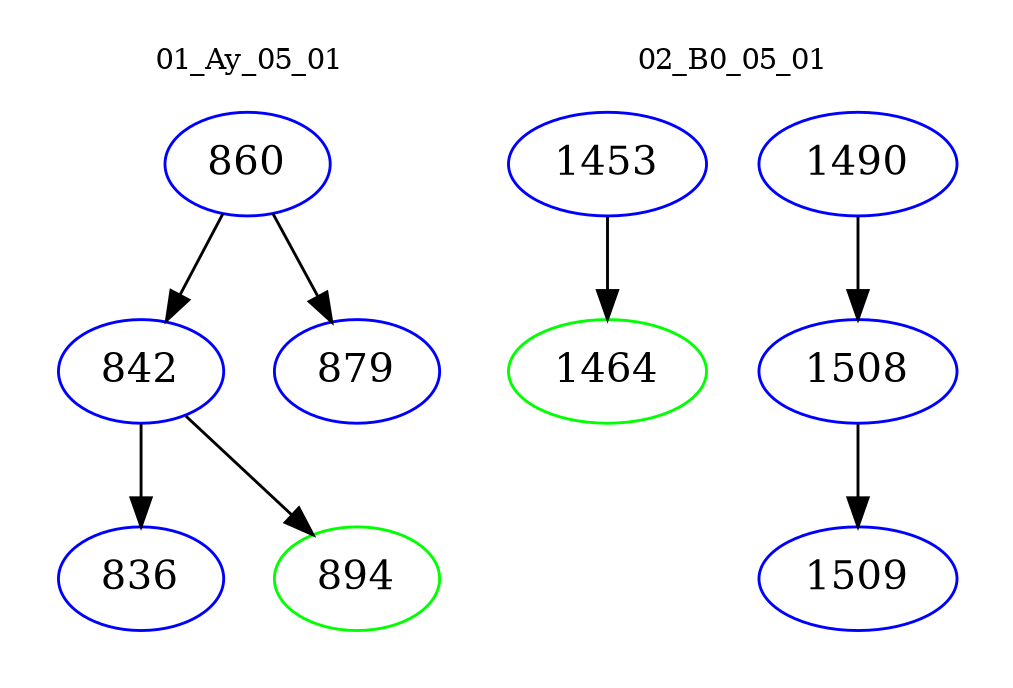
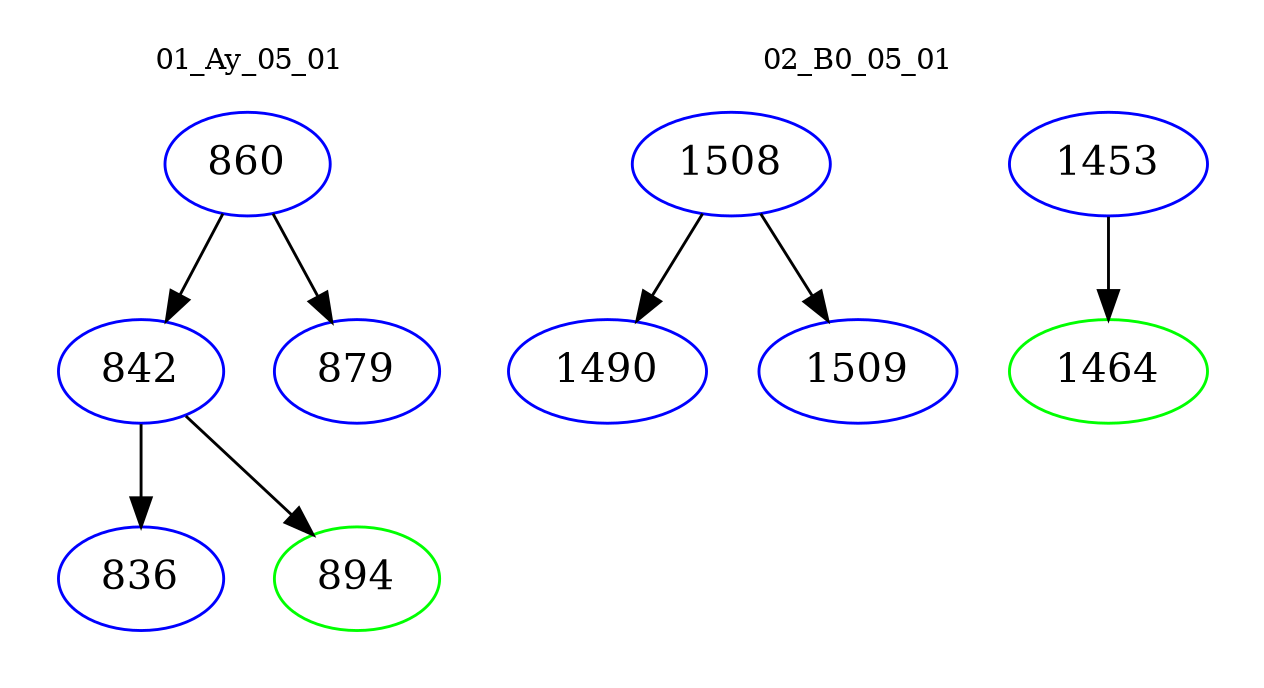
(858, 254) -> (677, 255)
